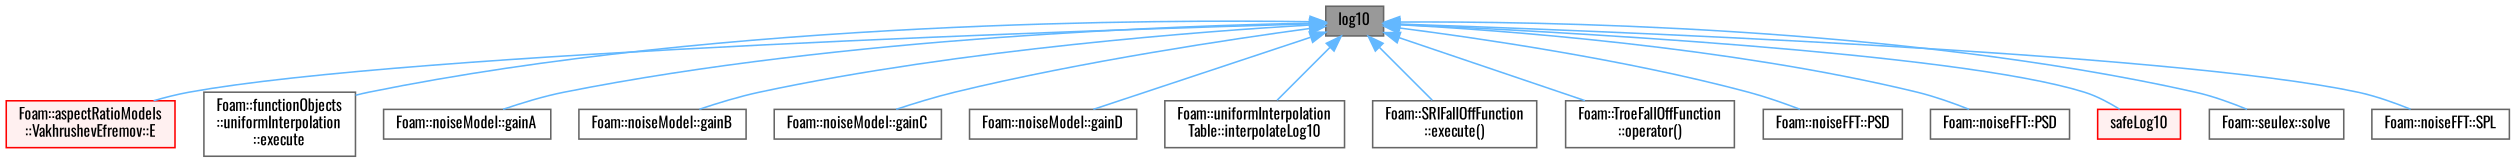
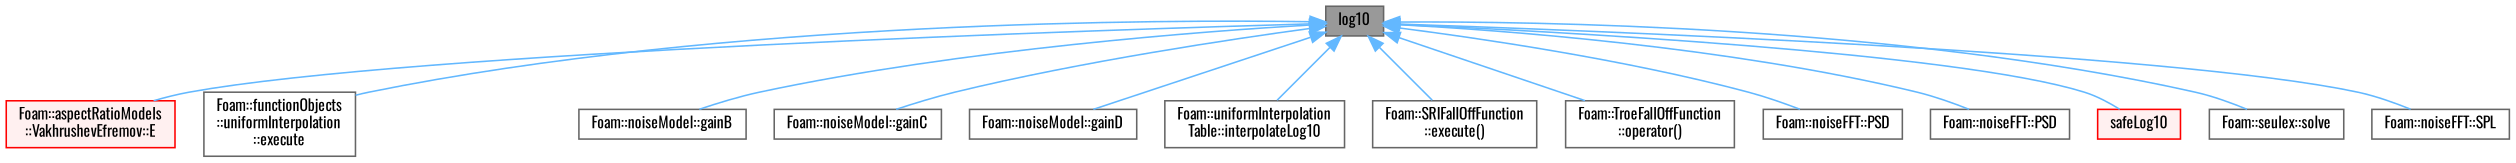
(467, 124) -> none
